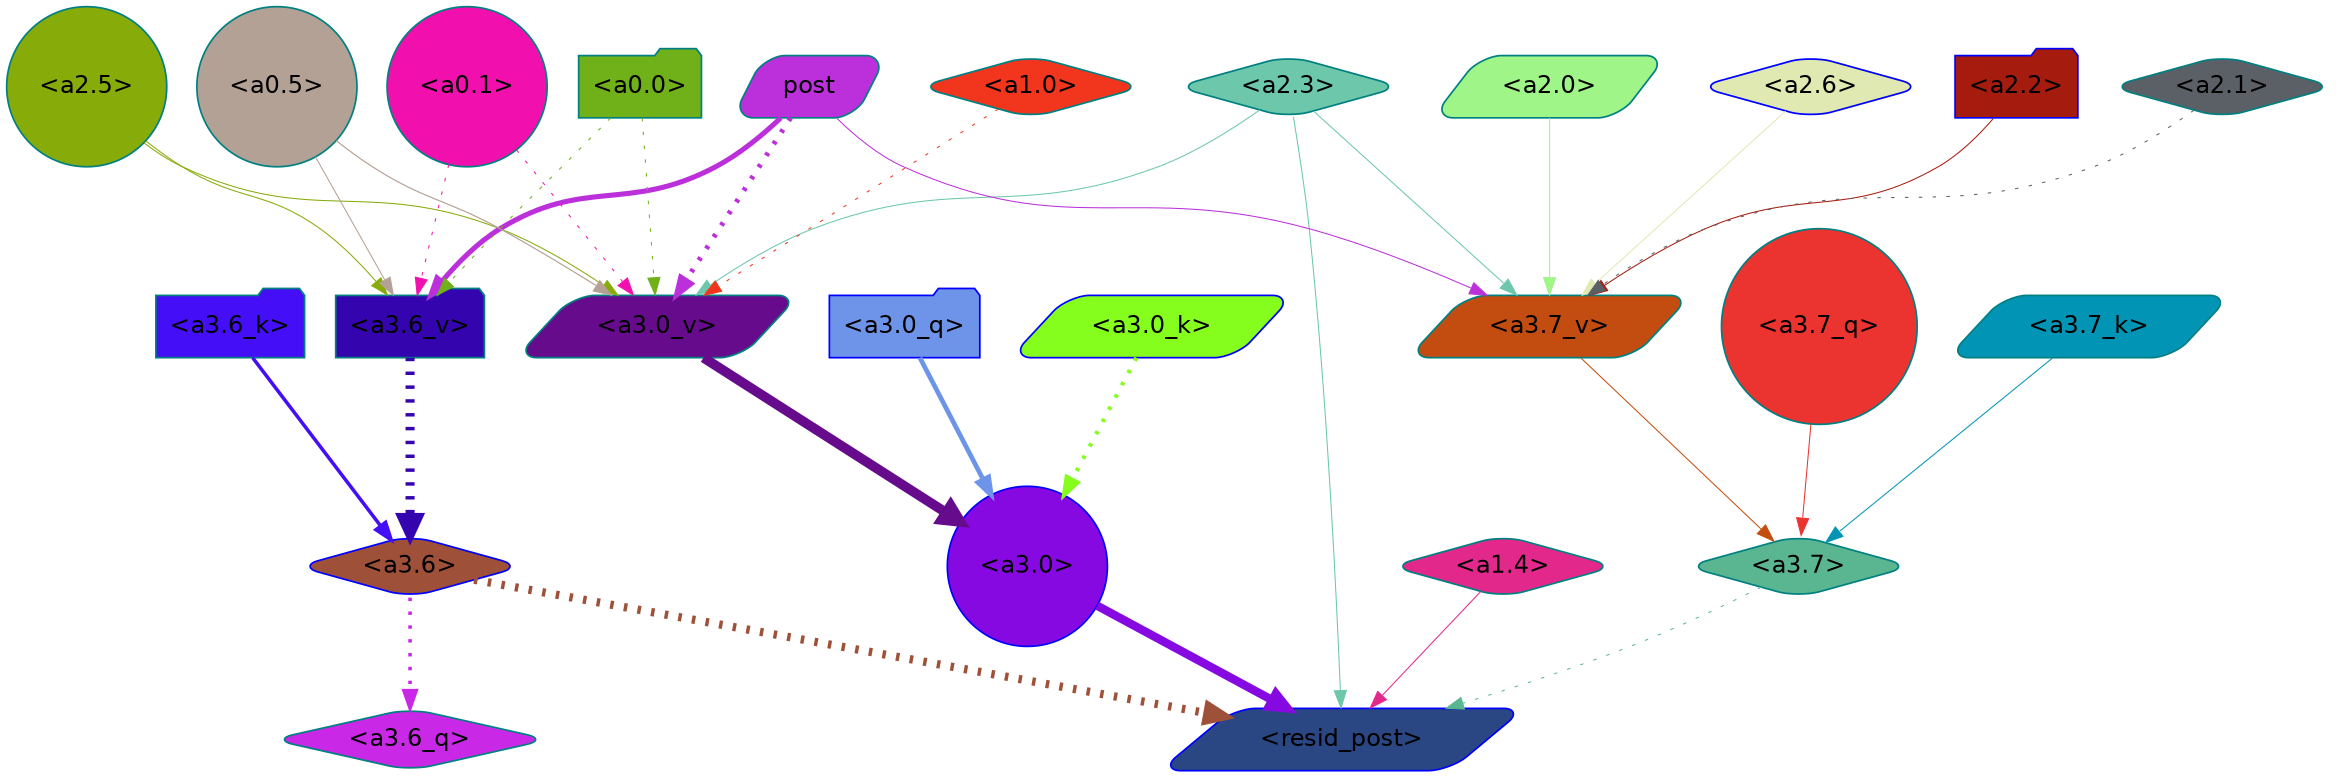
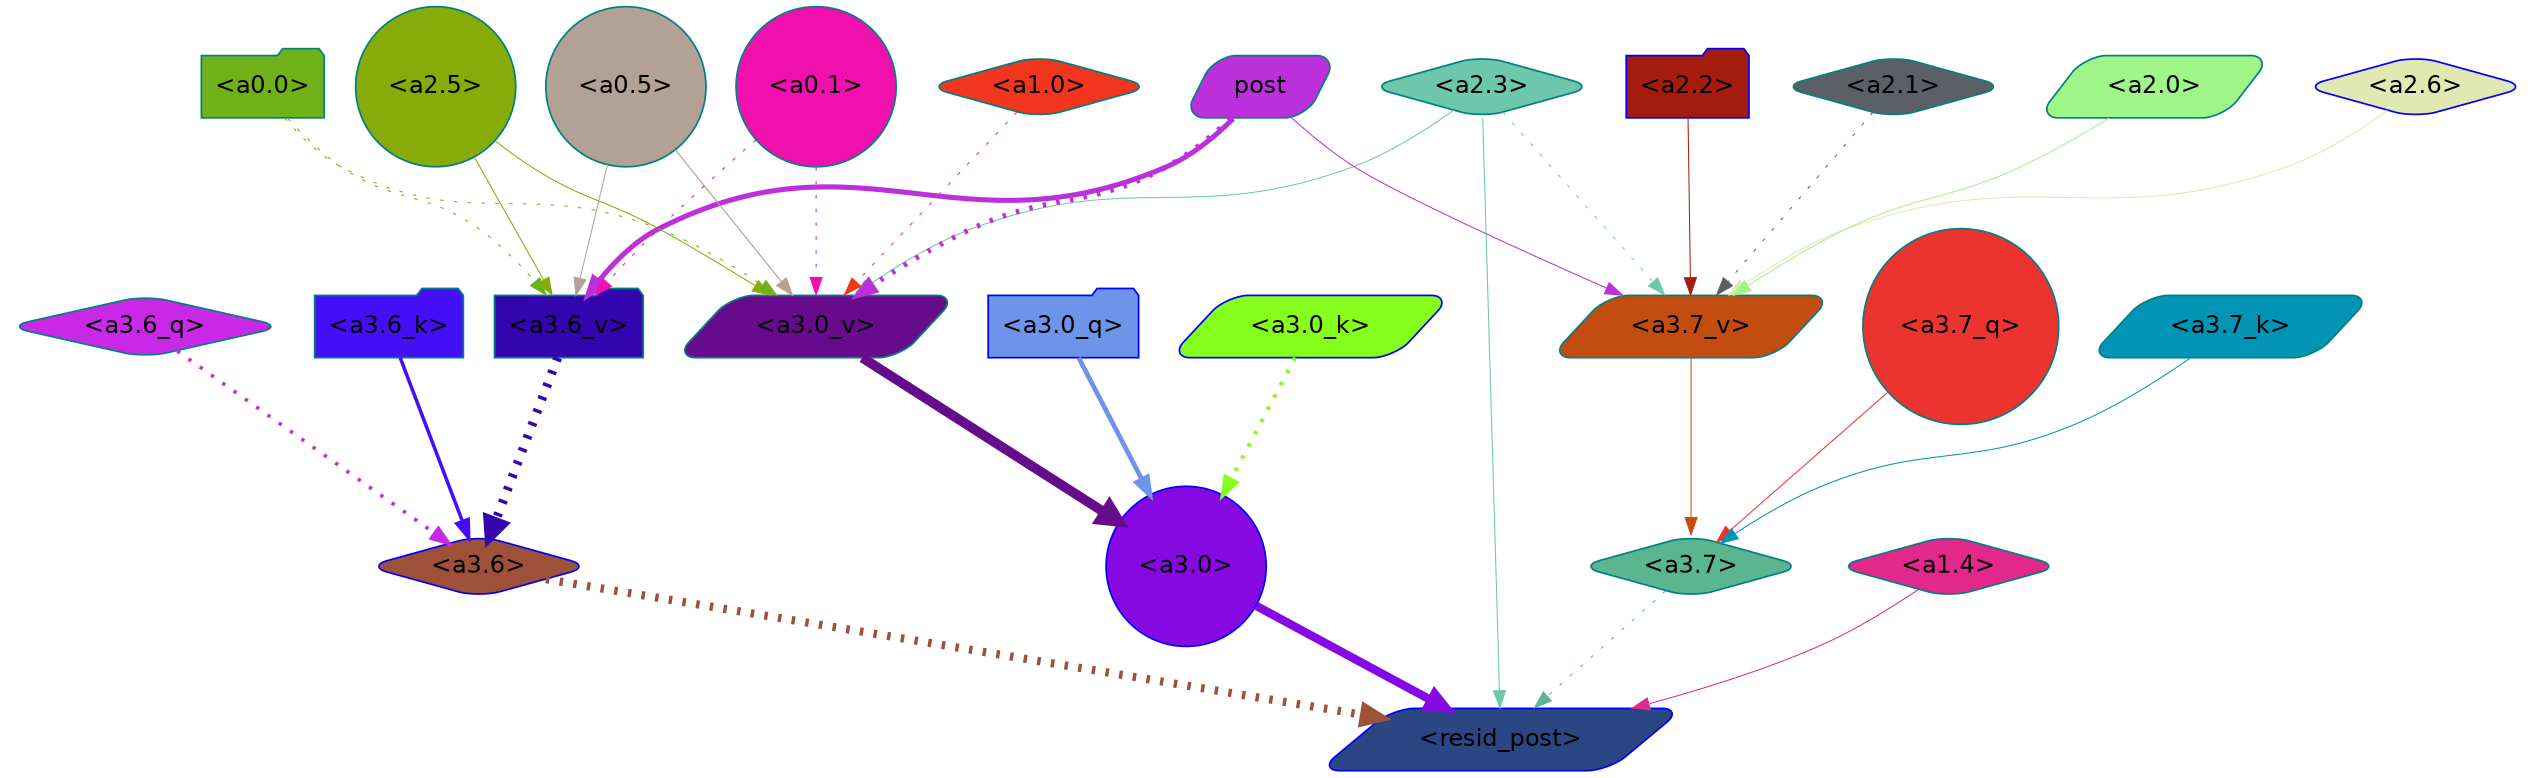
(1409, 197) -> (1578, 197)
(410, 644) -> (306, 442)
